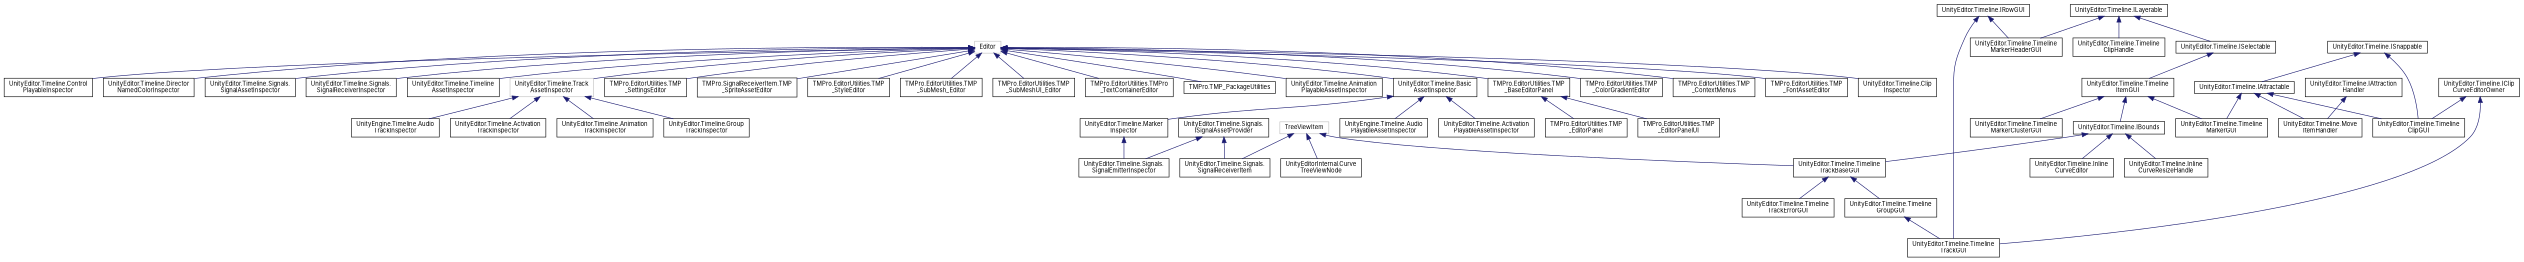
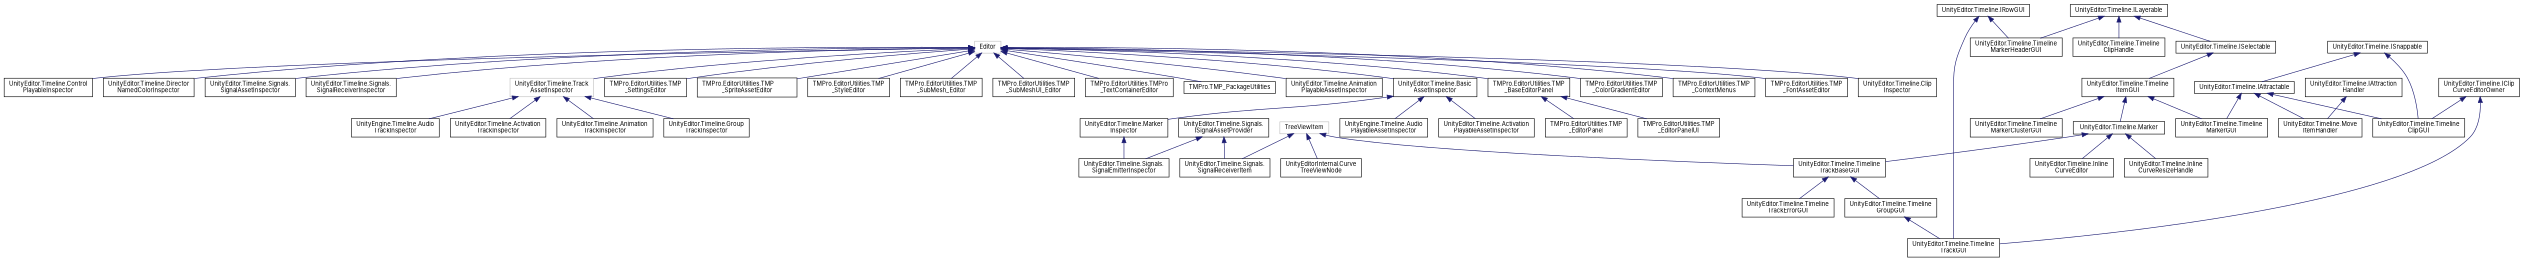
(453, 87) -> none
(747, 87) -> (747, 87)
(2119, 128) -> (2119, 128)
